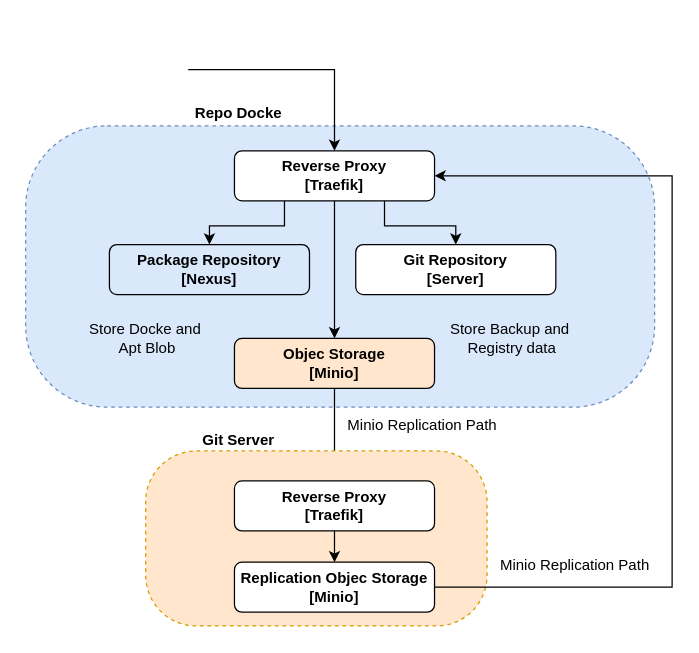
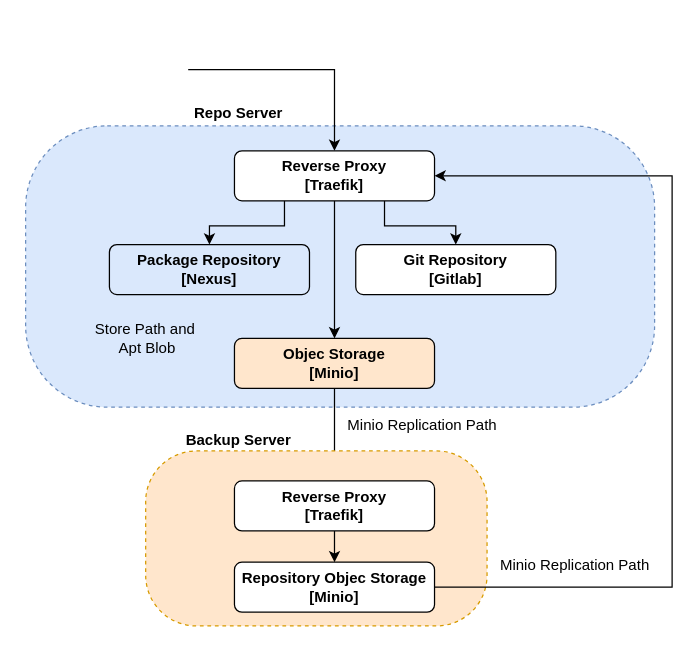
(239, 113) -> (239, 113)
(456, 269) -> (456, 269)
(148, 338) -> (148, 338)
(509, 338) -> none
(239, 441) -> (239, 441)
(334, 587) -> (334, 587)
